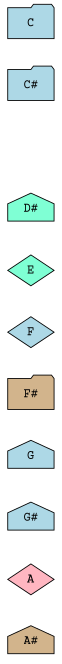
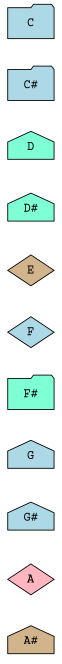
none -> (31, 147)
(31, 270) -> (31, 270)
(31, 394) -> (31, 394)
